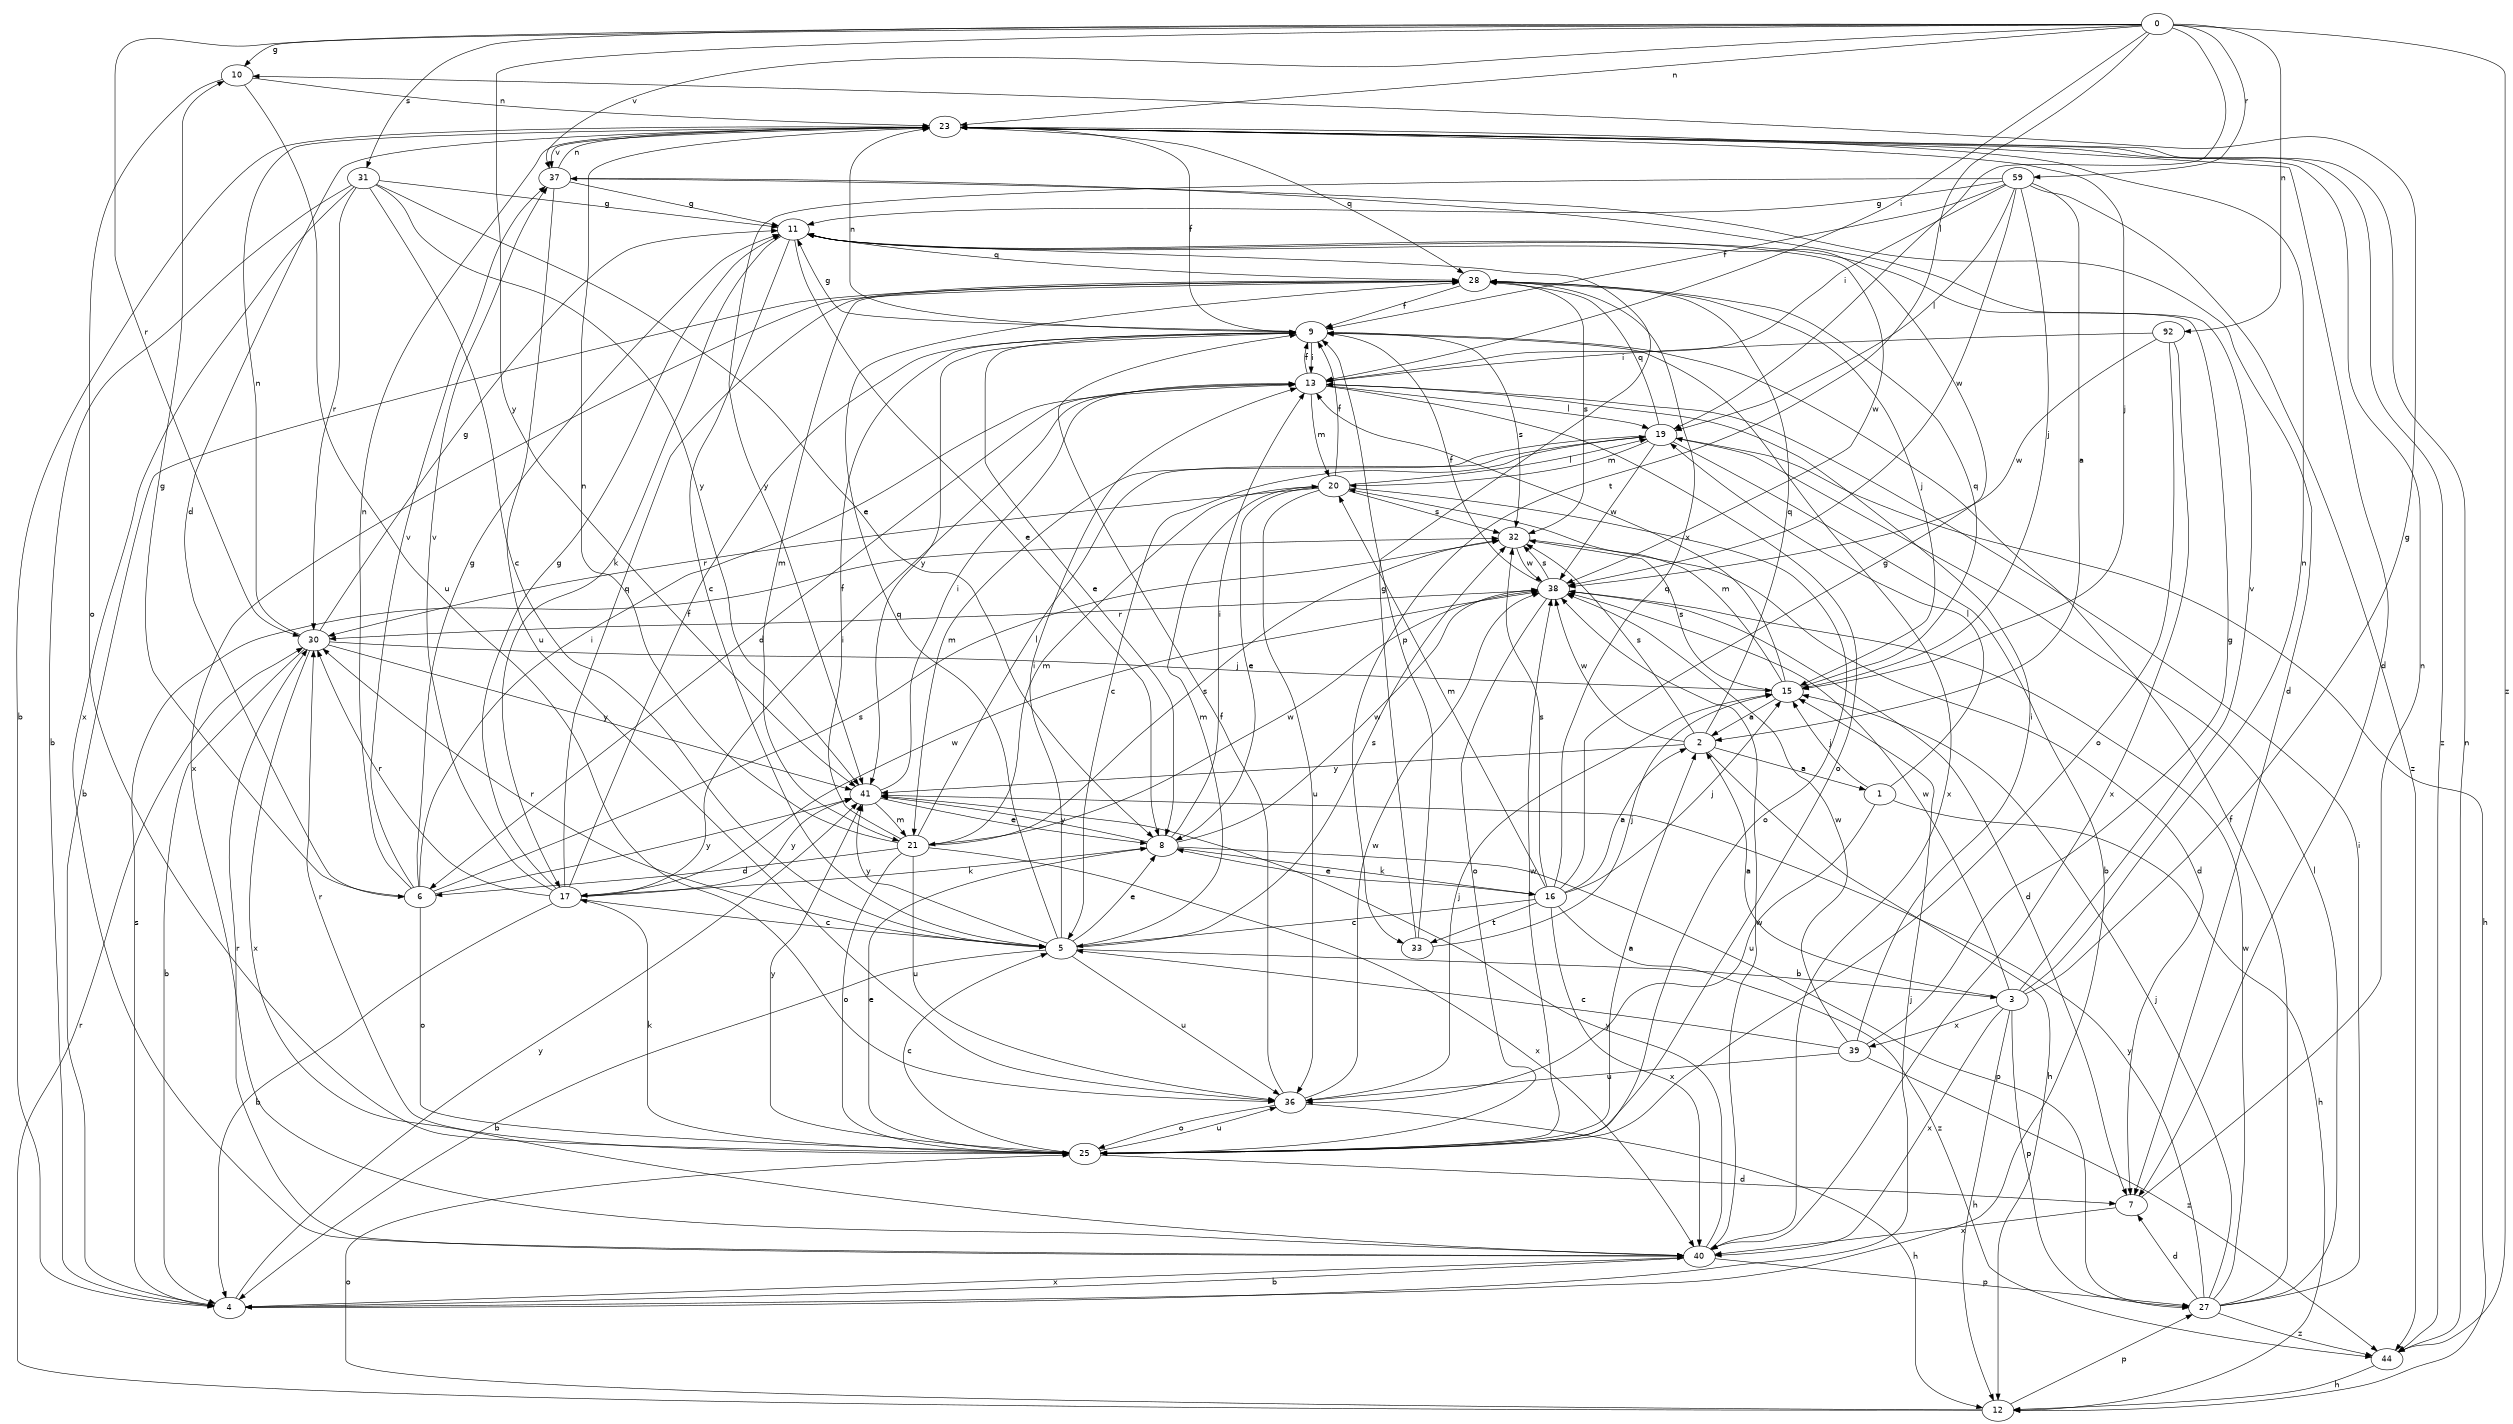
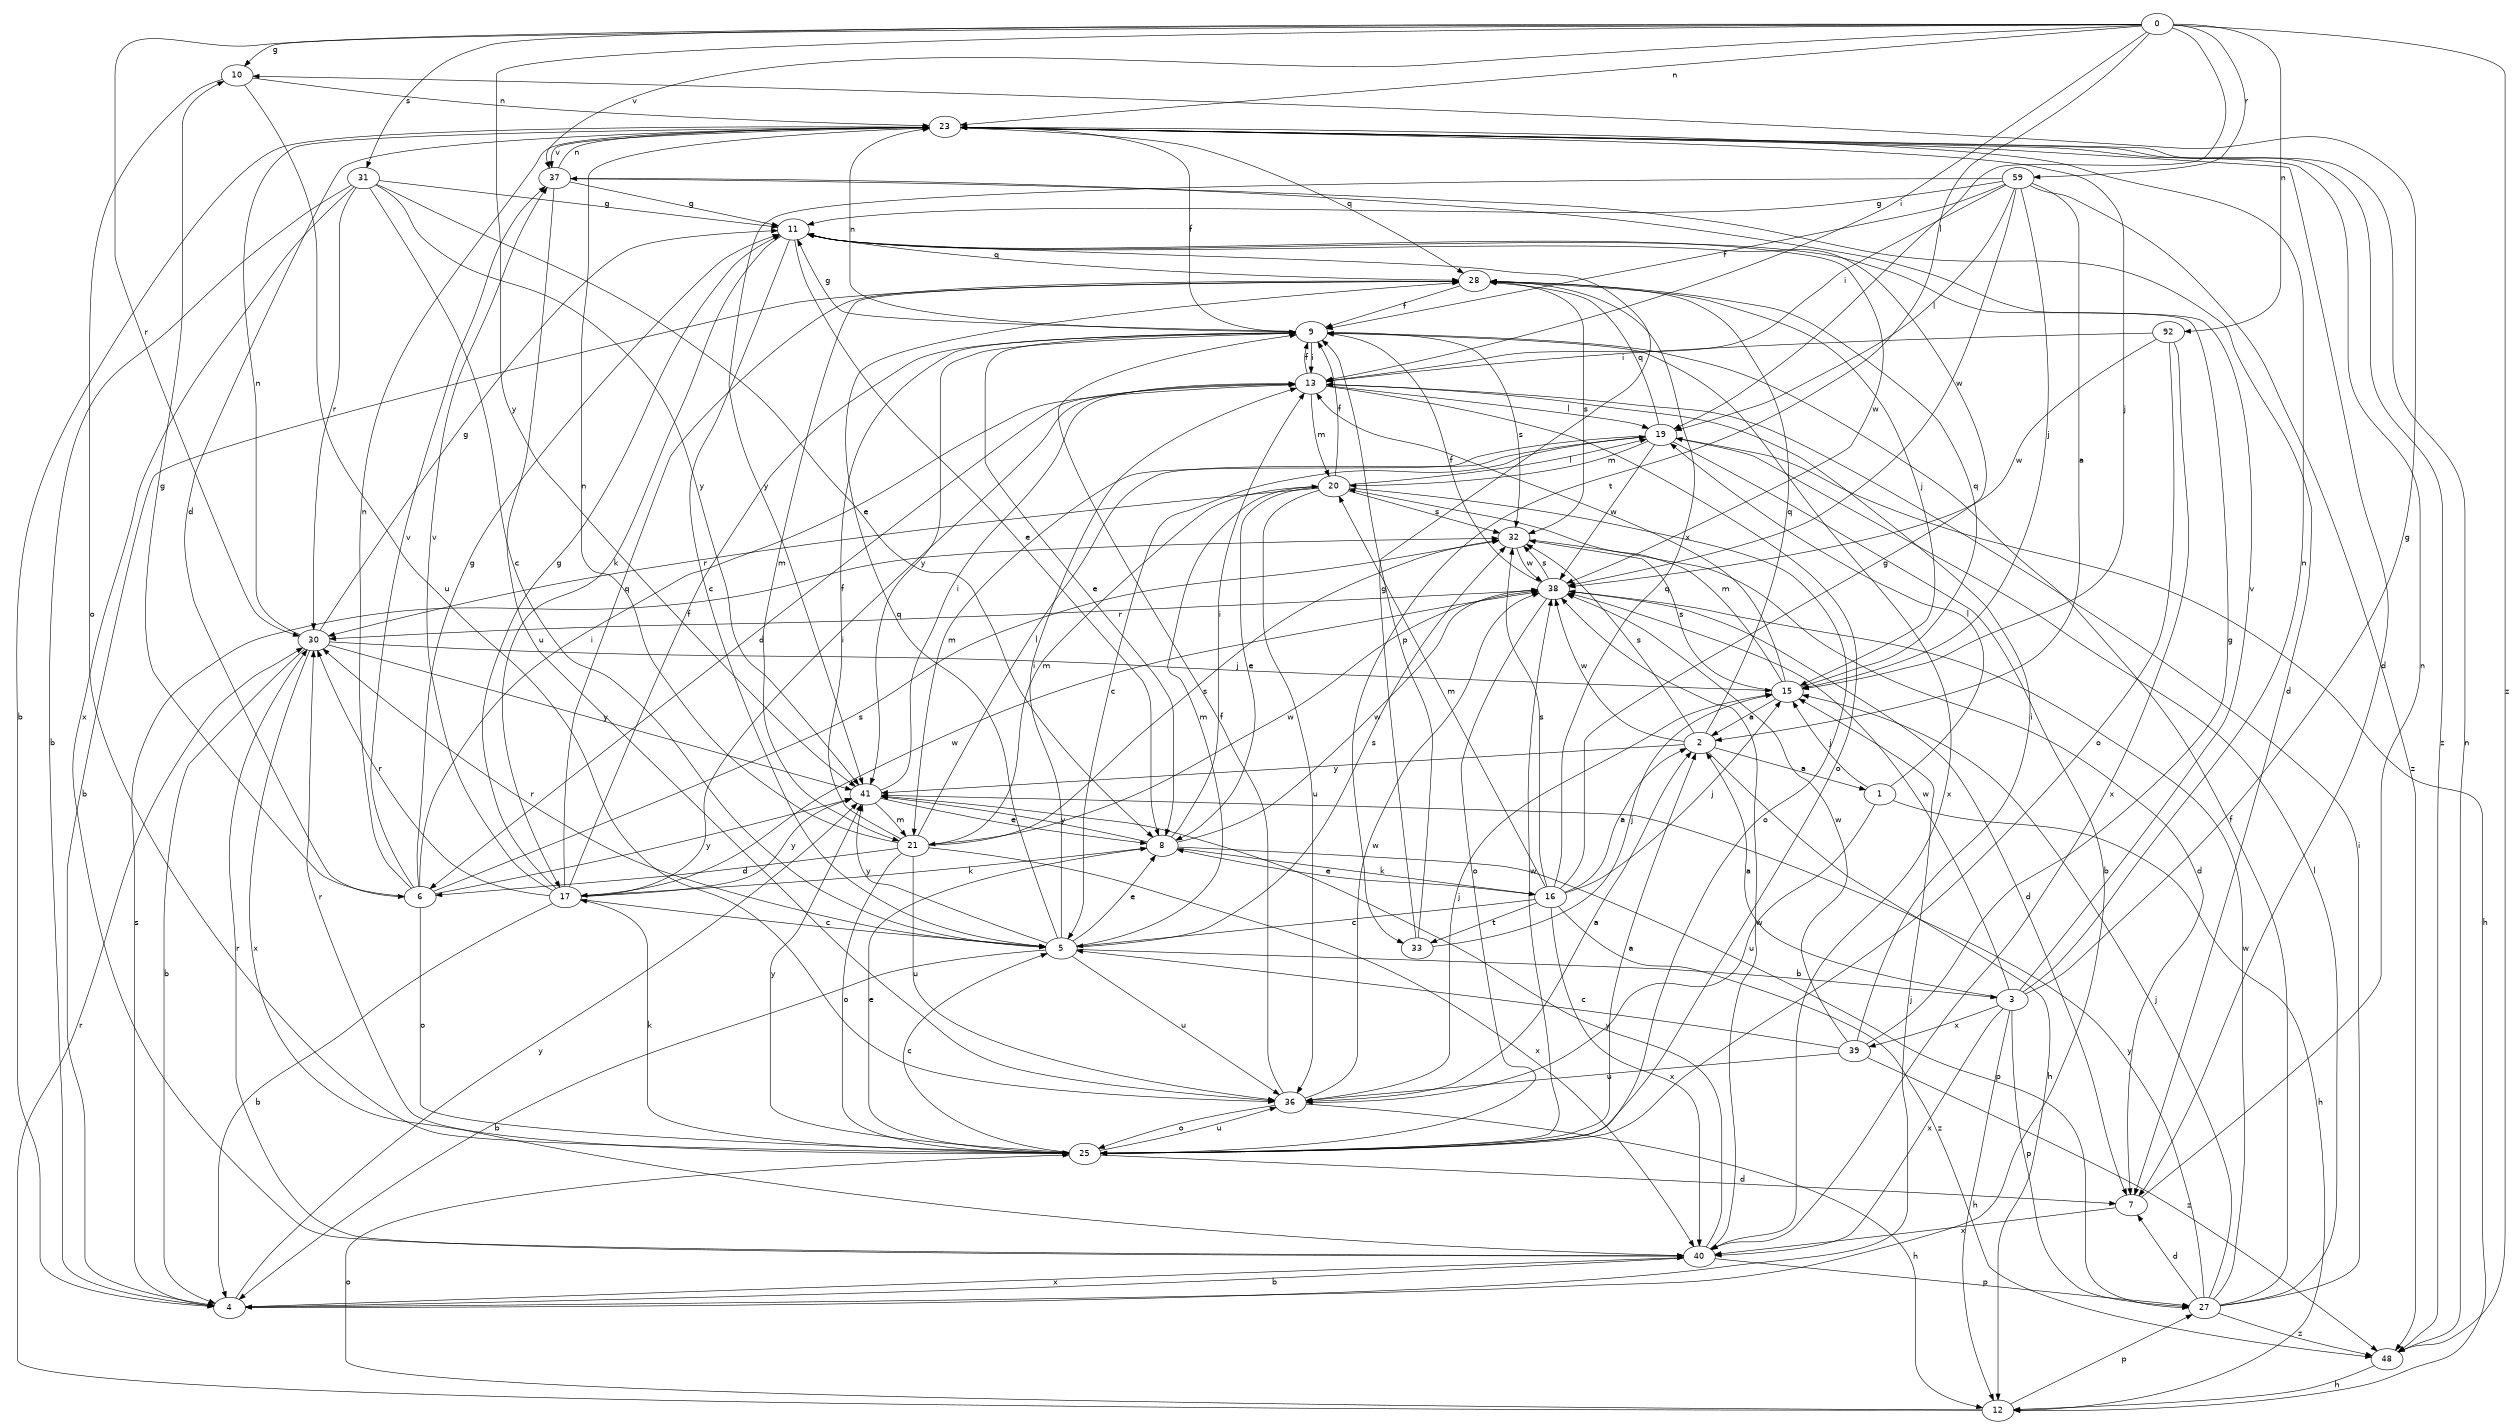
(224, 927) -> none
none -> (1549, 998)
(2387, 1359) -> (2387, 1359)
